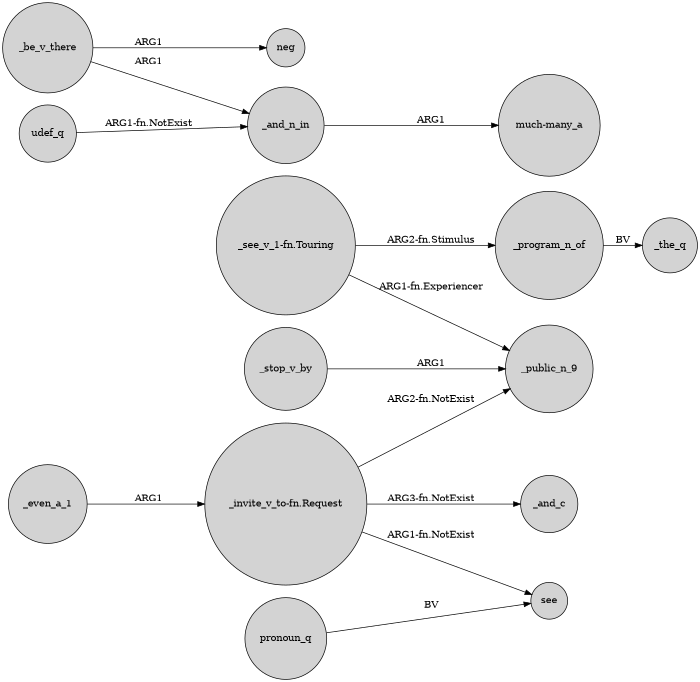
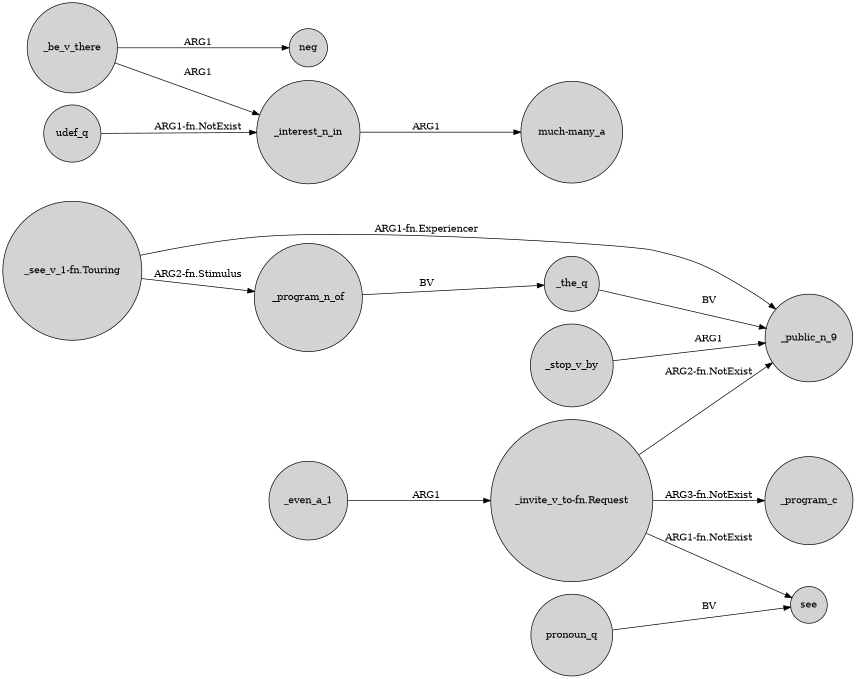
(286, 125) -> (308, 132)
none -> (679, 308)
(549, 504) -> (809, 501)
